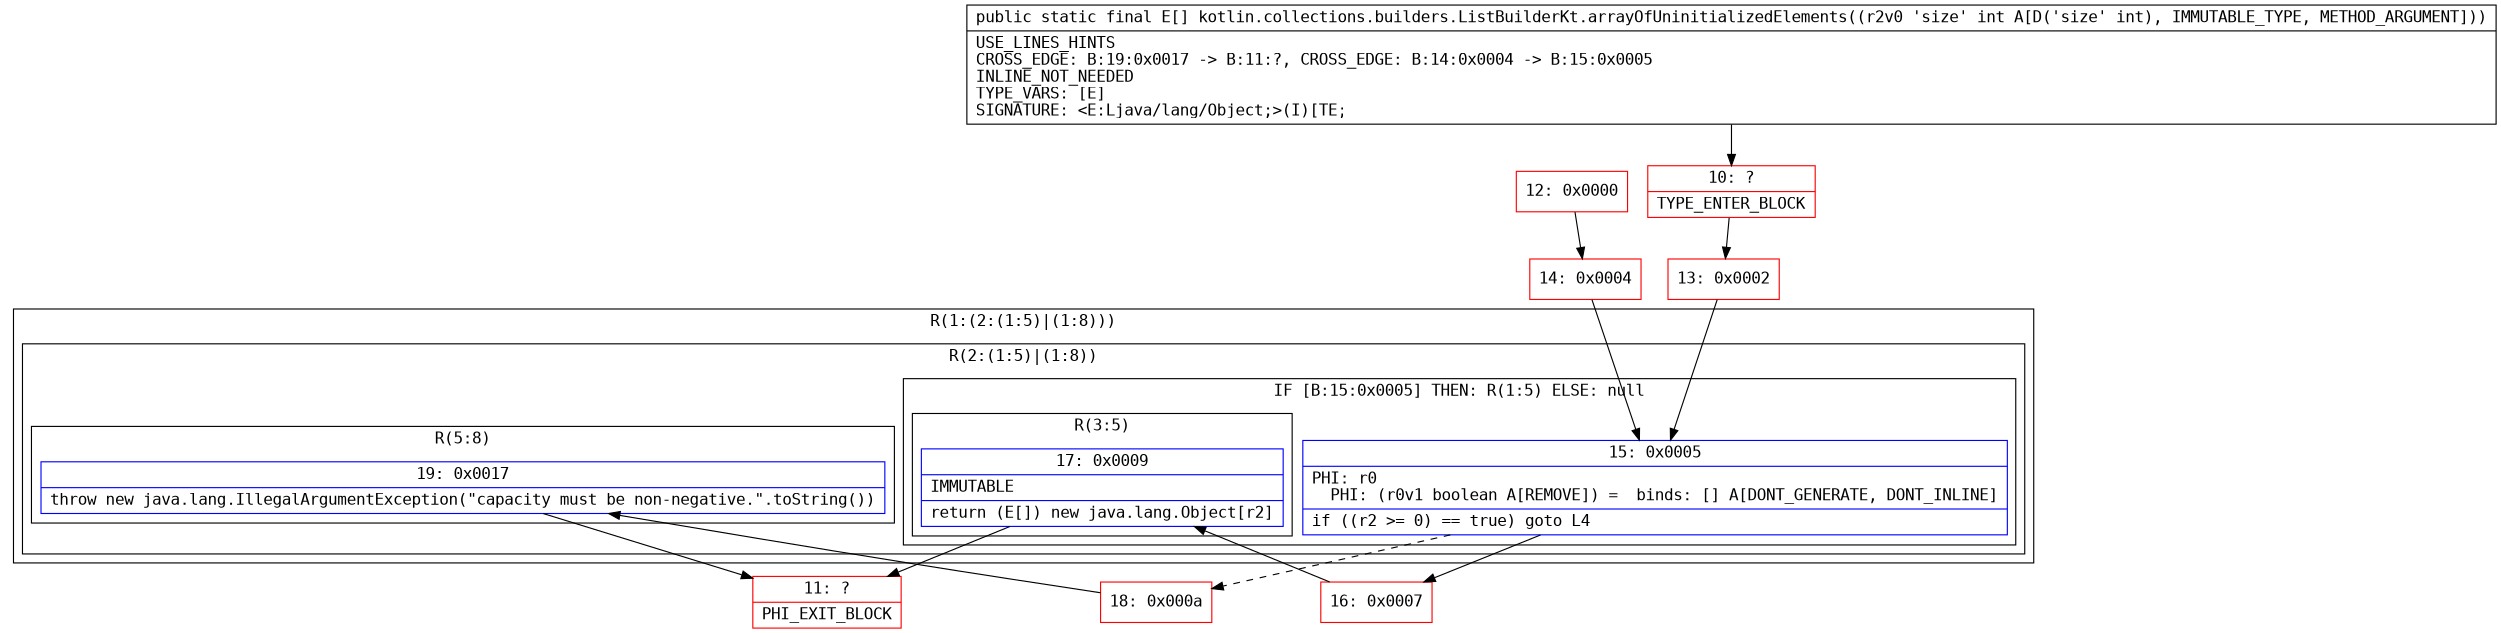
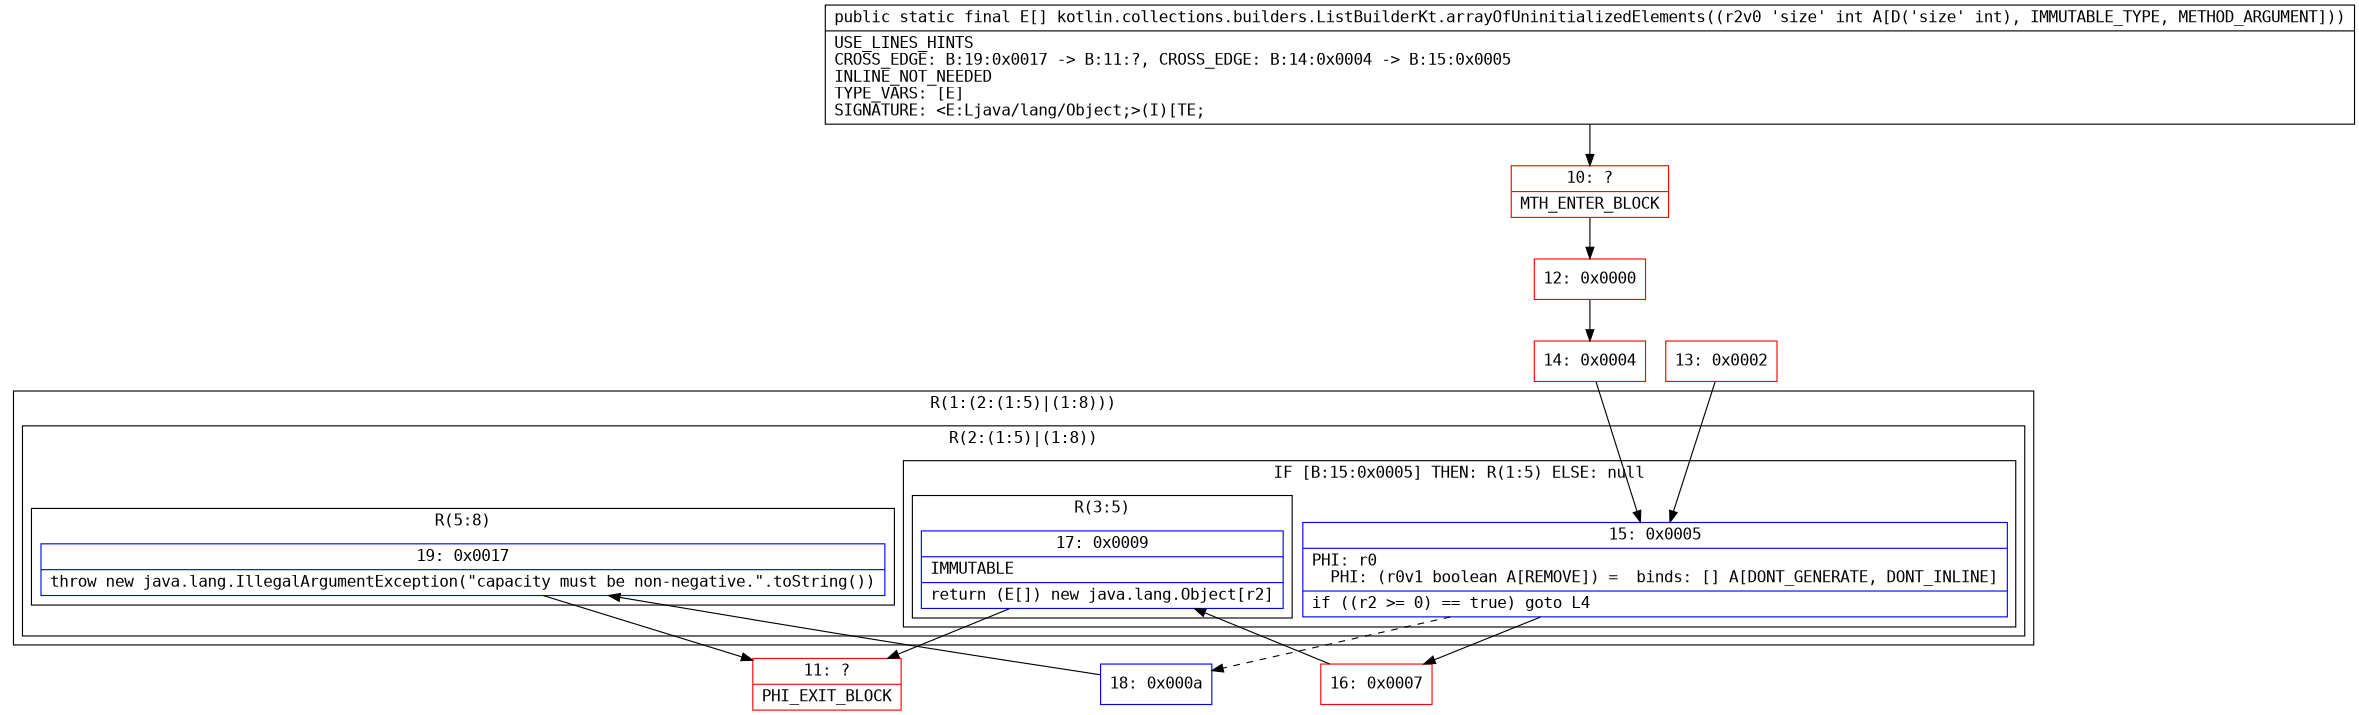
(1731, 204) -> (1590, 204)
(1728, 233) -> (1590, 232)
(1156, 602) -> (1156, 684)
